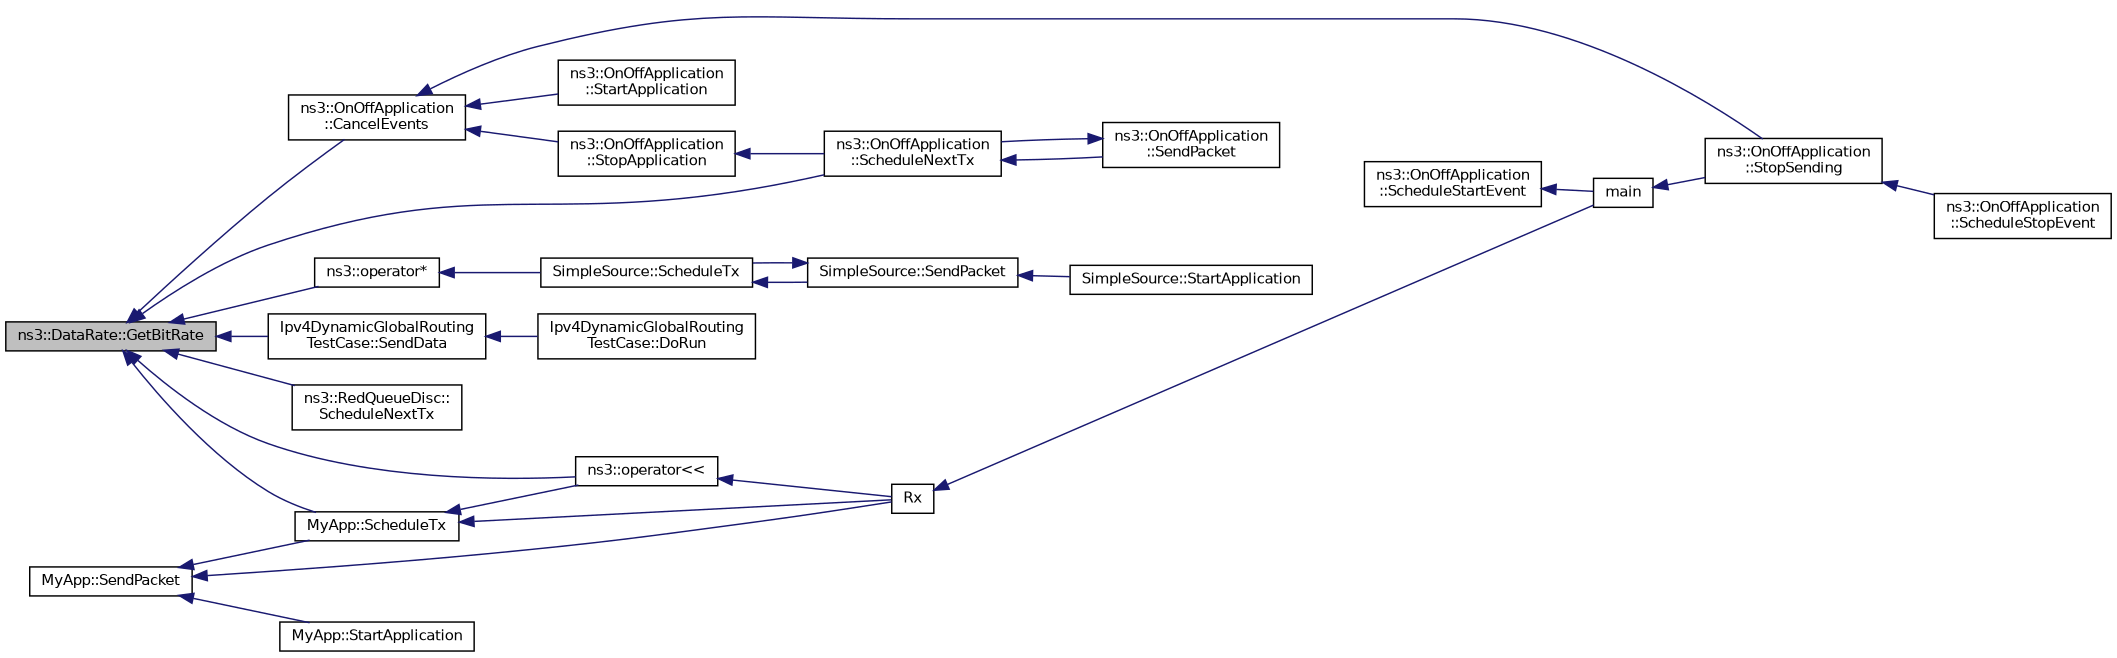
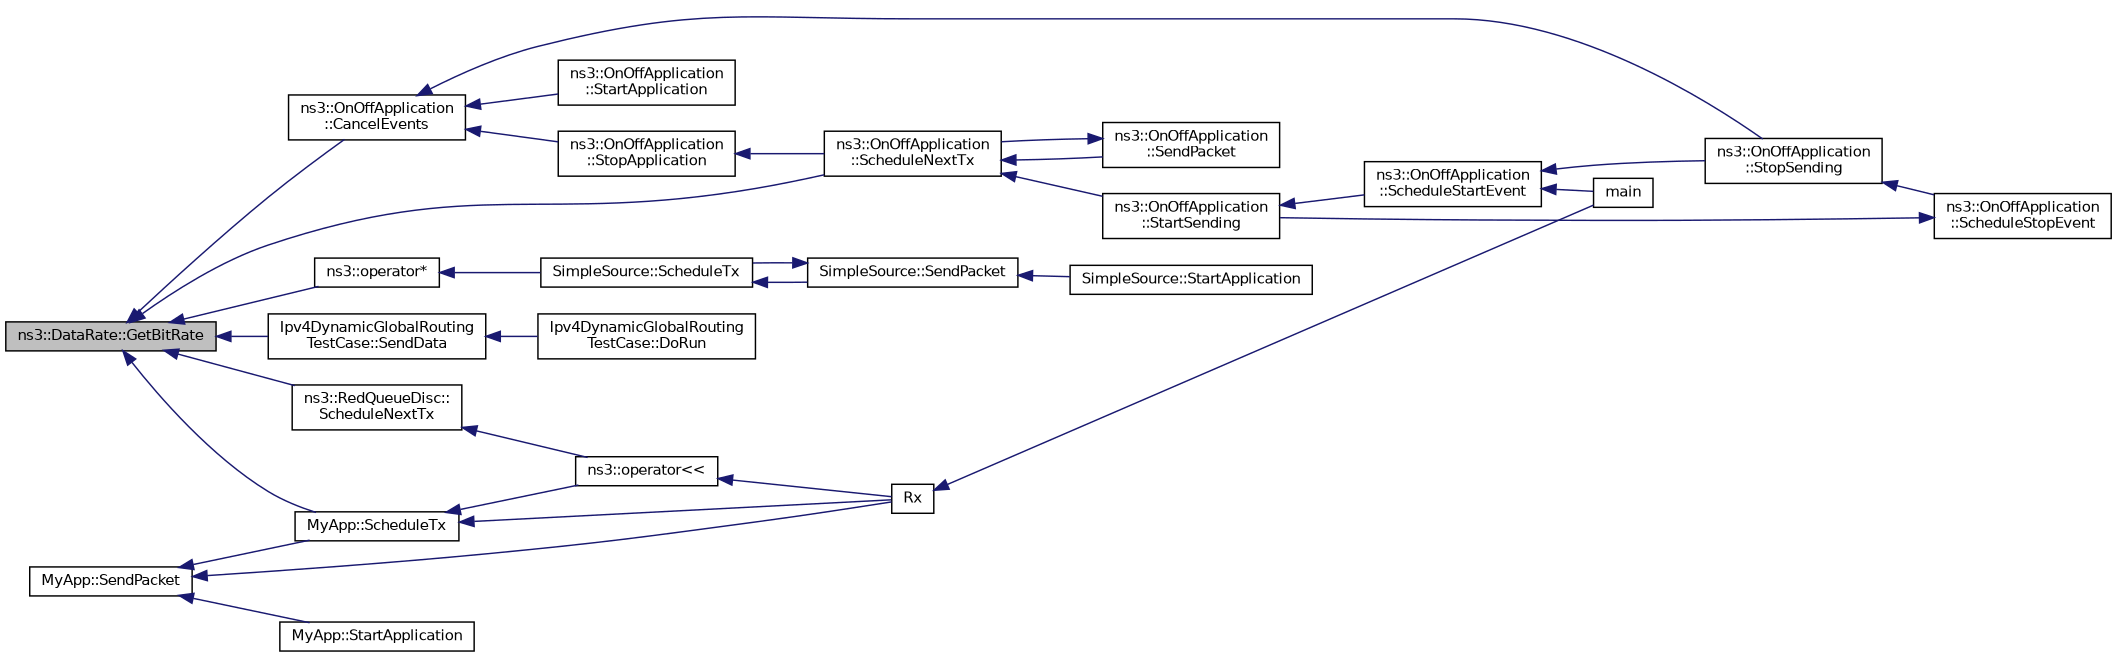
(1686, 181) -> (1630, 163)
none -> (1191, 216)
(343, 463) -> (532, 444)
